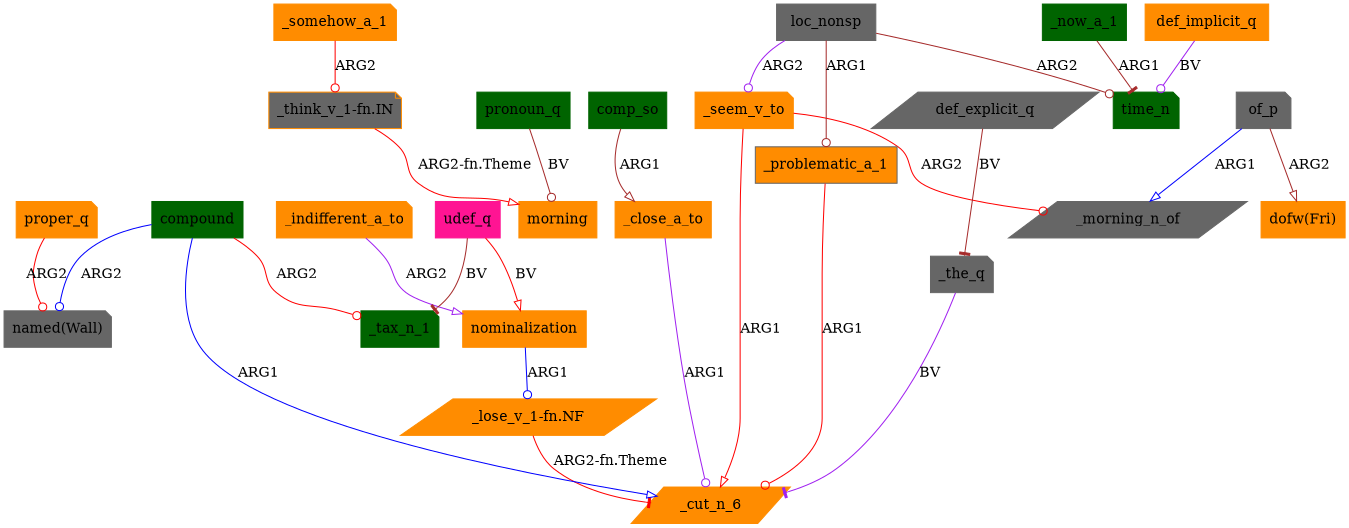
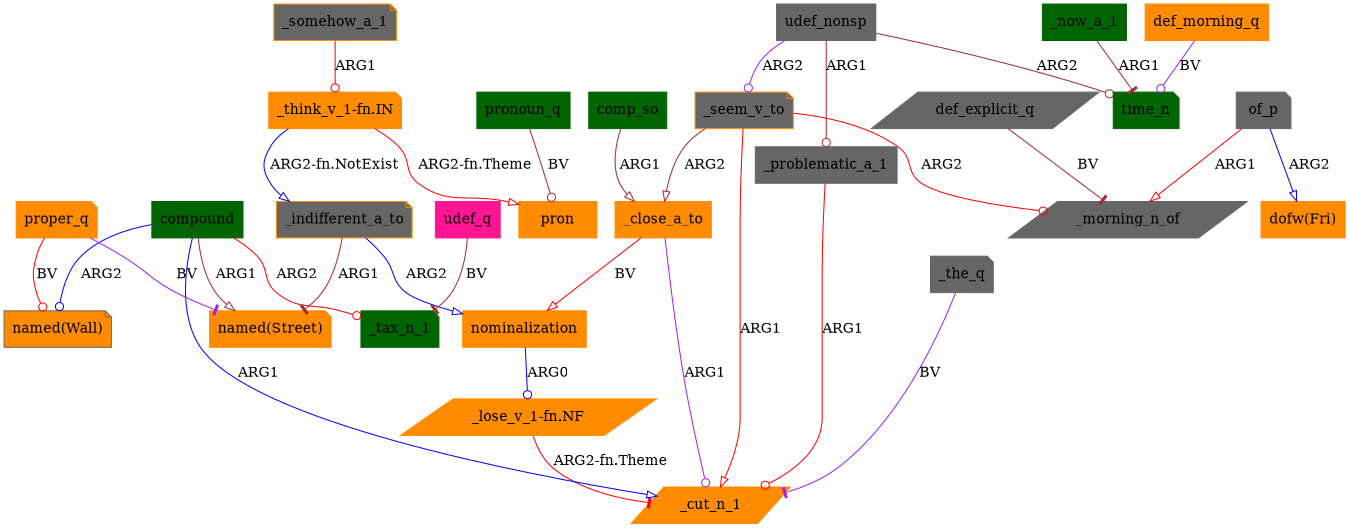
(335, 22) -> (335, 22)
(826, 22) -> (826, 22)
(1207, 22) -> (1207, 22)
(356, 66) -> (356, 66)
(335, 110) -> (335, 110)
(744, 110) -> (744, 110)
none -> (679, 155)
none -> (265, 160)
(1281, 160) -> (1281, 160)
(1200, 162) -> (1200, 162)
(826, 165) -> (826, 165)
(974, 190) -> (1054, 163)
(344, 220) -> (344, 220)
(558, 220) -> (558, 220)
(505, 267) -> (598, 271)
(47, 274) -> (47, 274)
(400, 286) -> (400, 286)
(58, 329) -> (58, 329)
none -> (270, 329)
(548, 373) -> (548, 373)
(711, 505) -> (711, 505)
